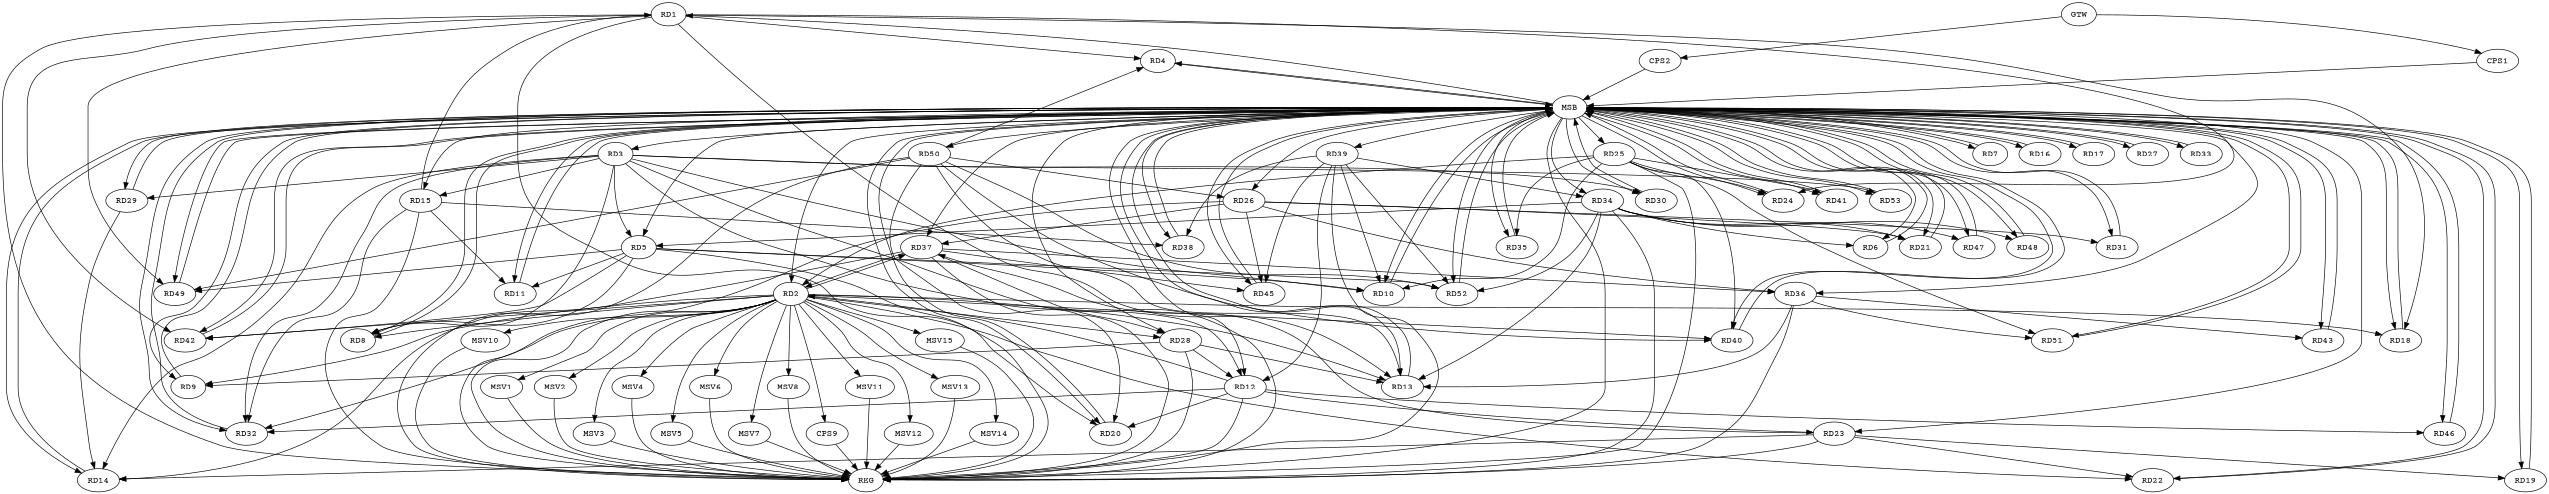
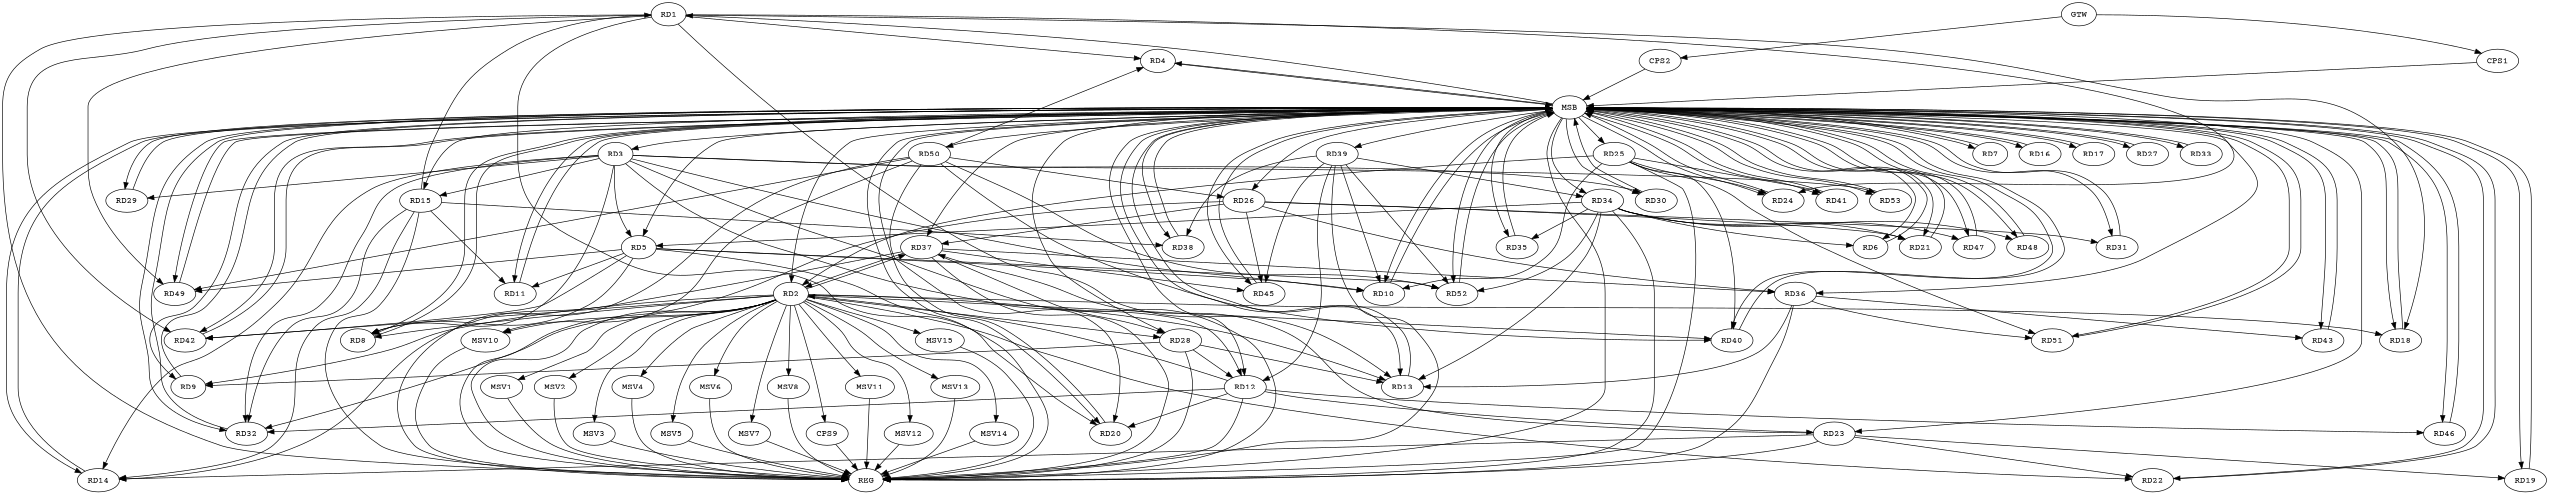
(1536, 182) -> (1568, 220)
(1135, 290) -> (713, 262)
(81, 334) -> (295, 394)
